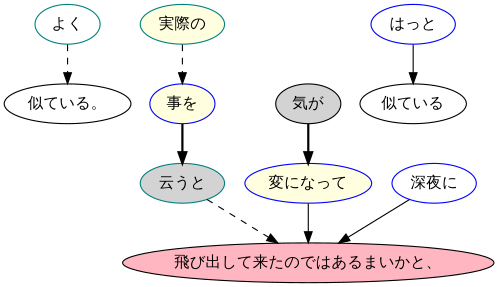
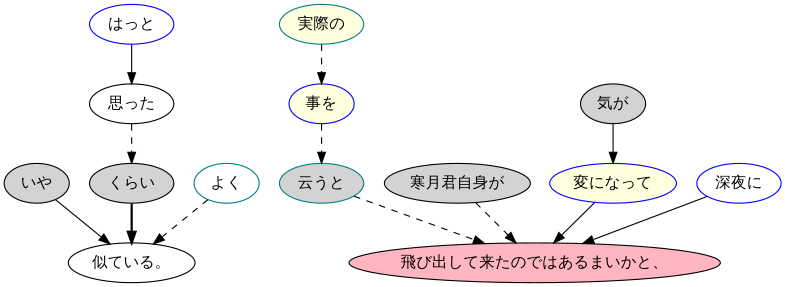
(413, 104) -> (132, 104)
(182, 138) -> (322, 138)
(308, 138) -> (613, 138)
none -> (37, 183)
none -> (132, 183)
none -> (457, 183)
